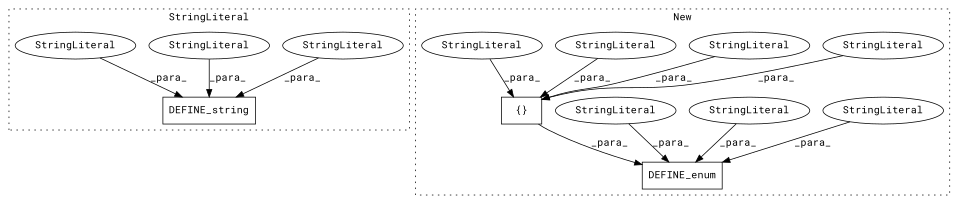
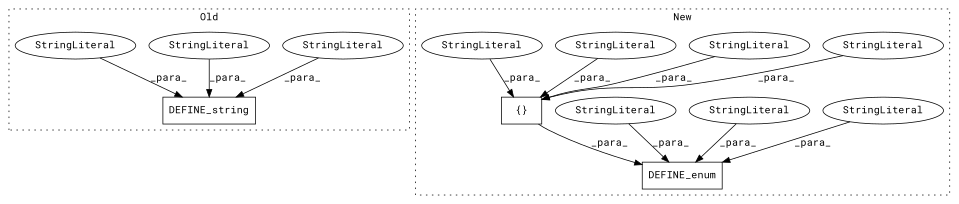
(209, 18) -> (209, 18)
